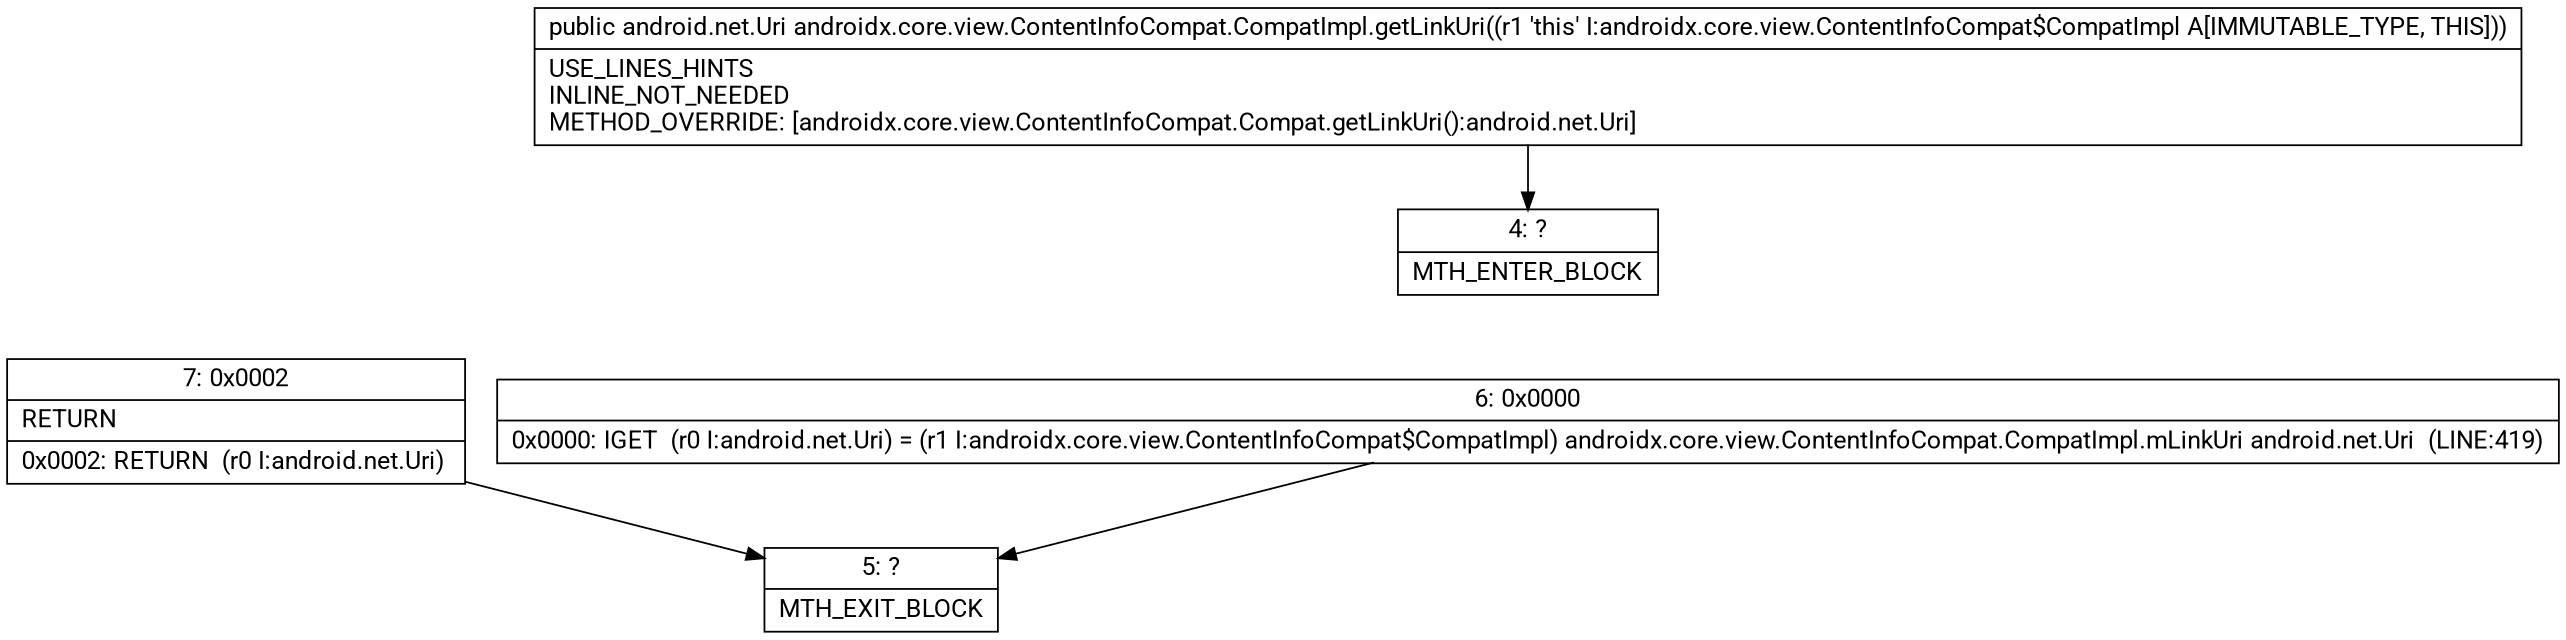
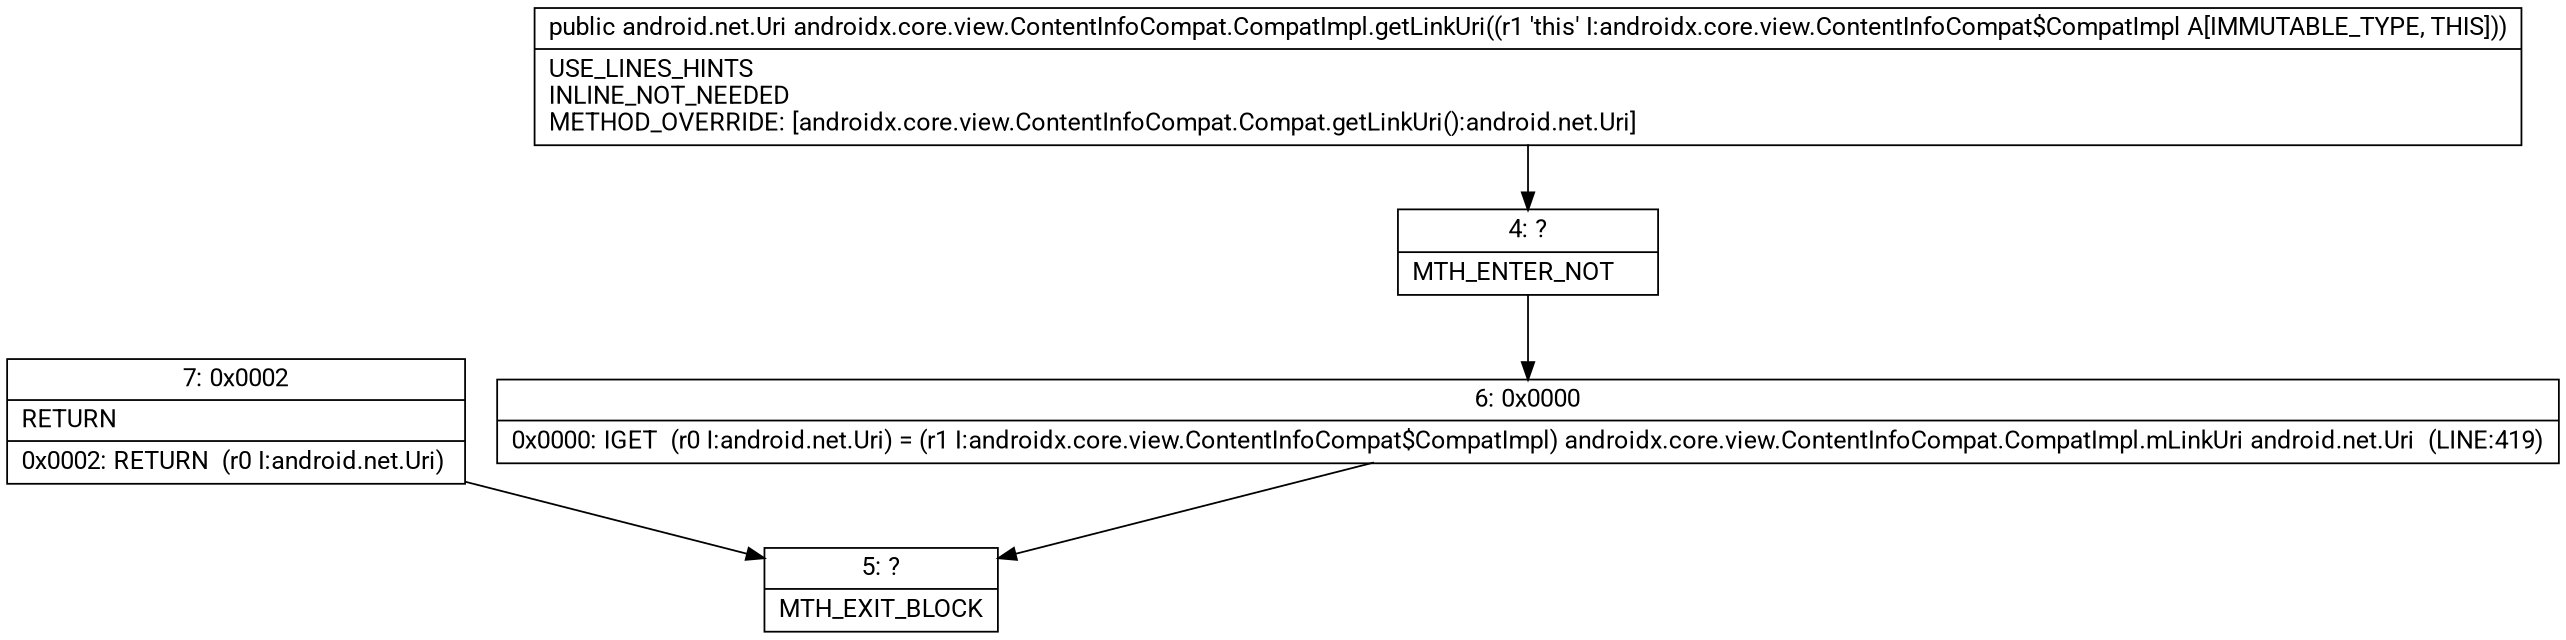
(1528, 273) -> (1514, 273)
none -> (1528, 328)
